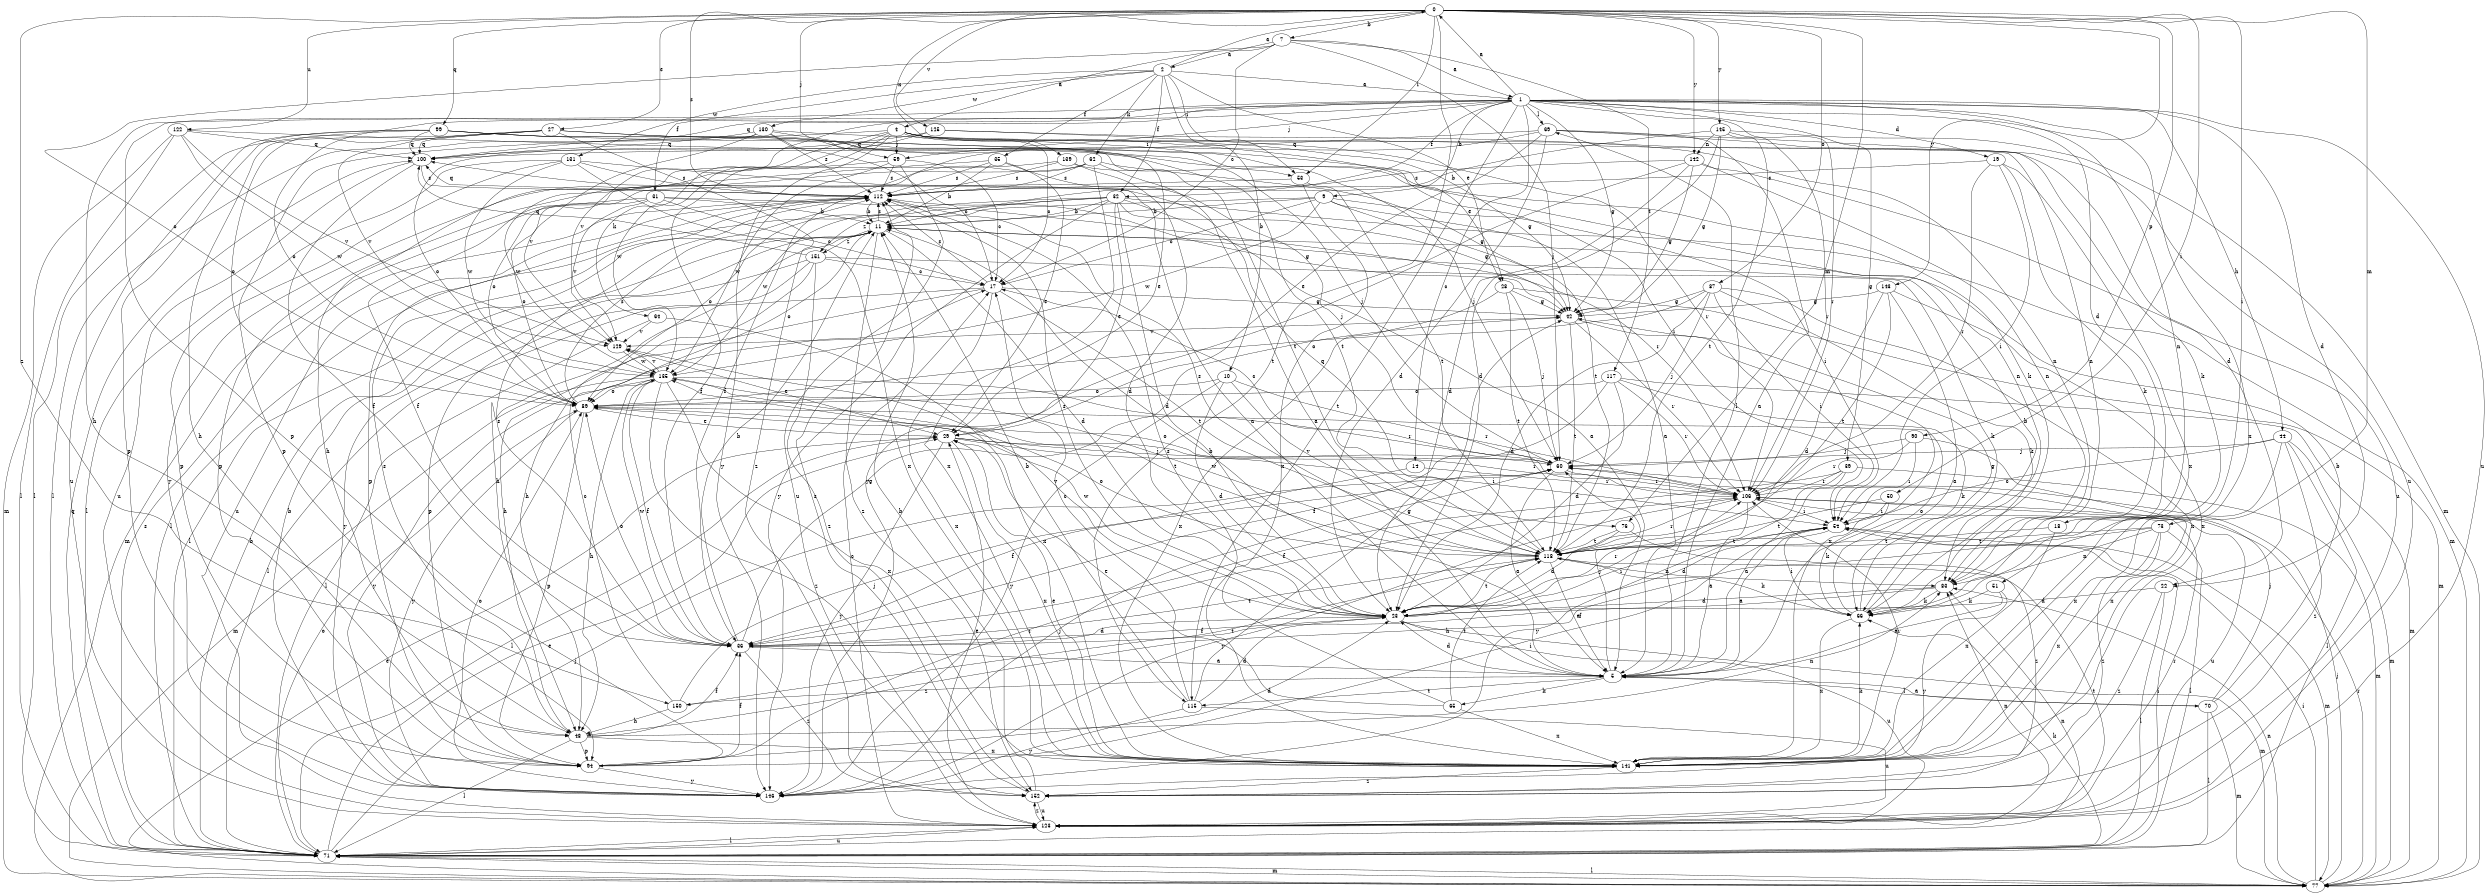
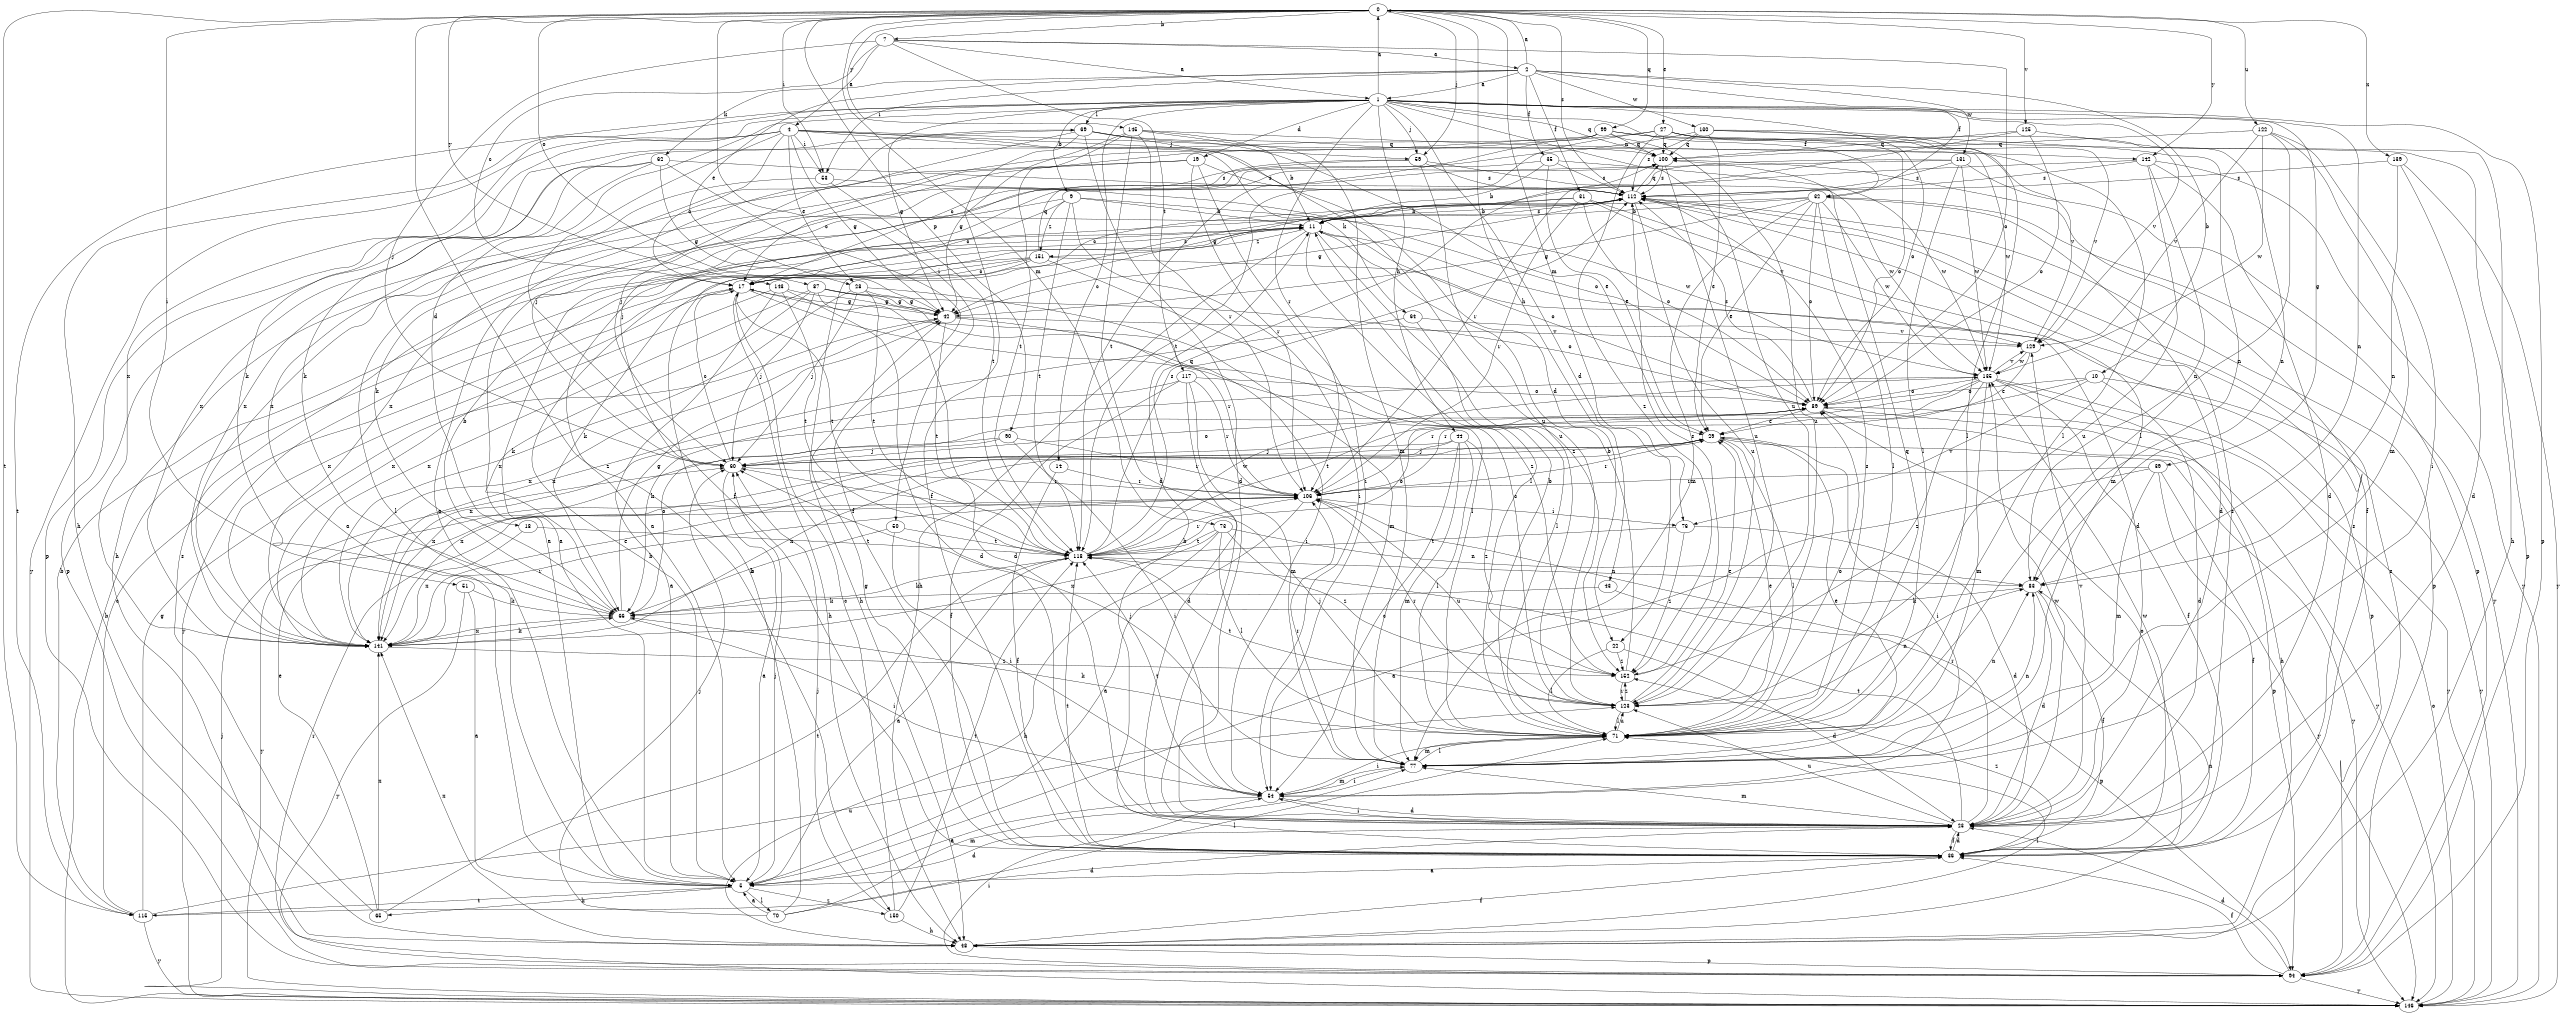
(1789, 509) -> (1495, 510)
none -> (1608, 587)
(1043, 811) -> (1622, 691)
